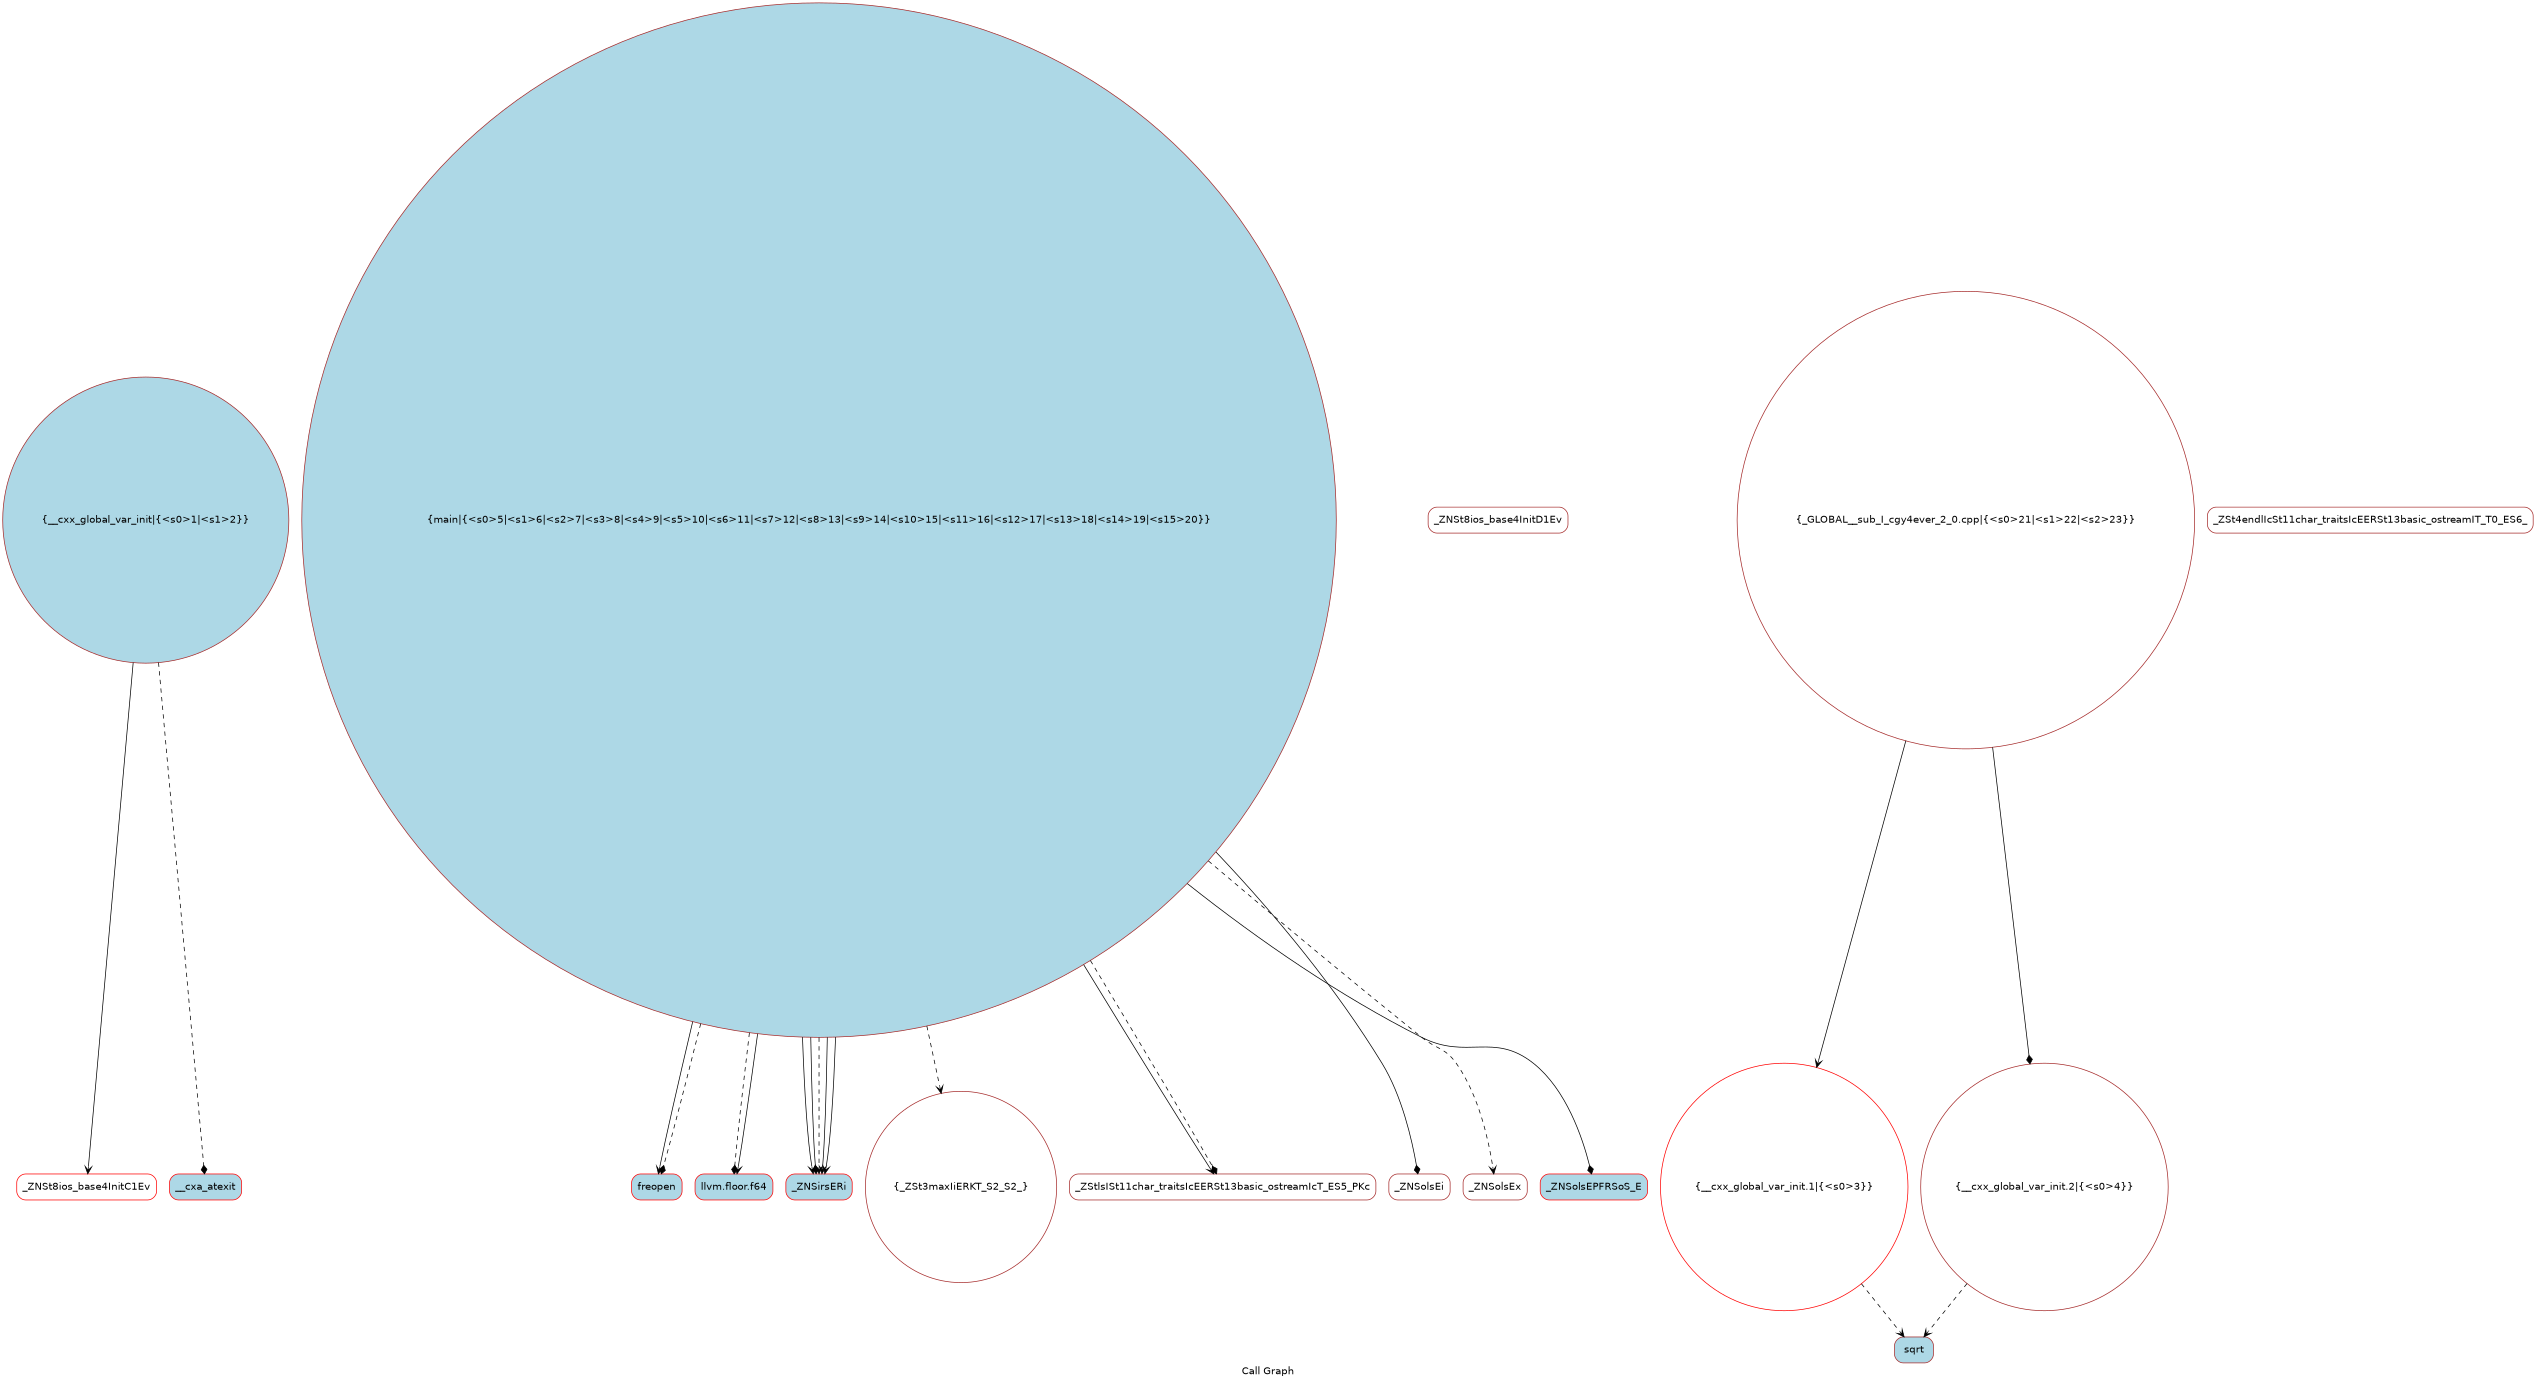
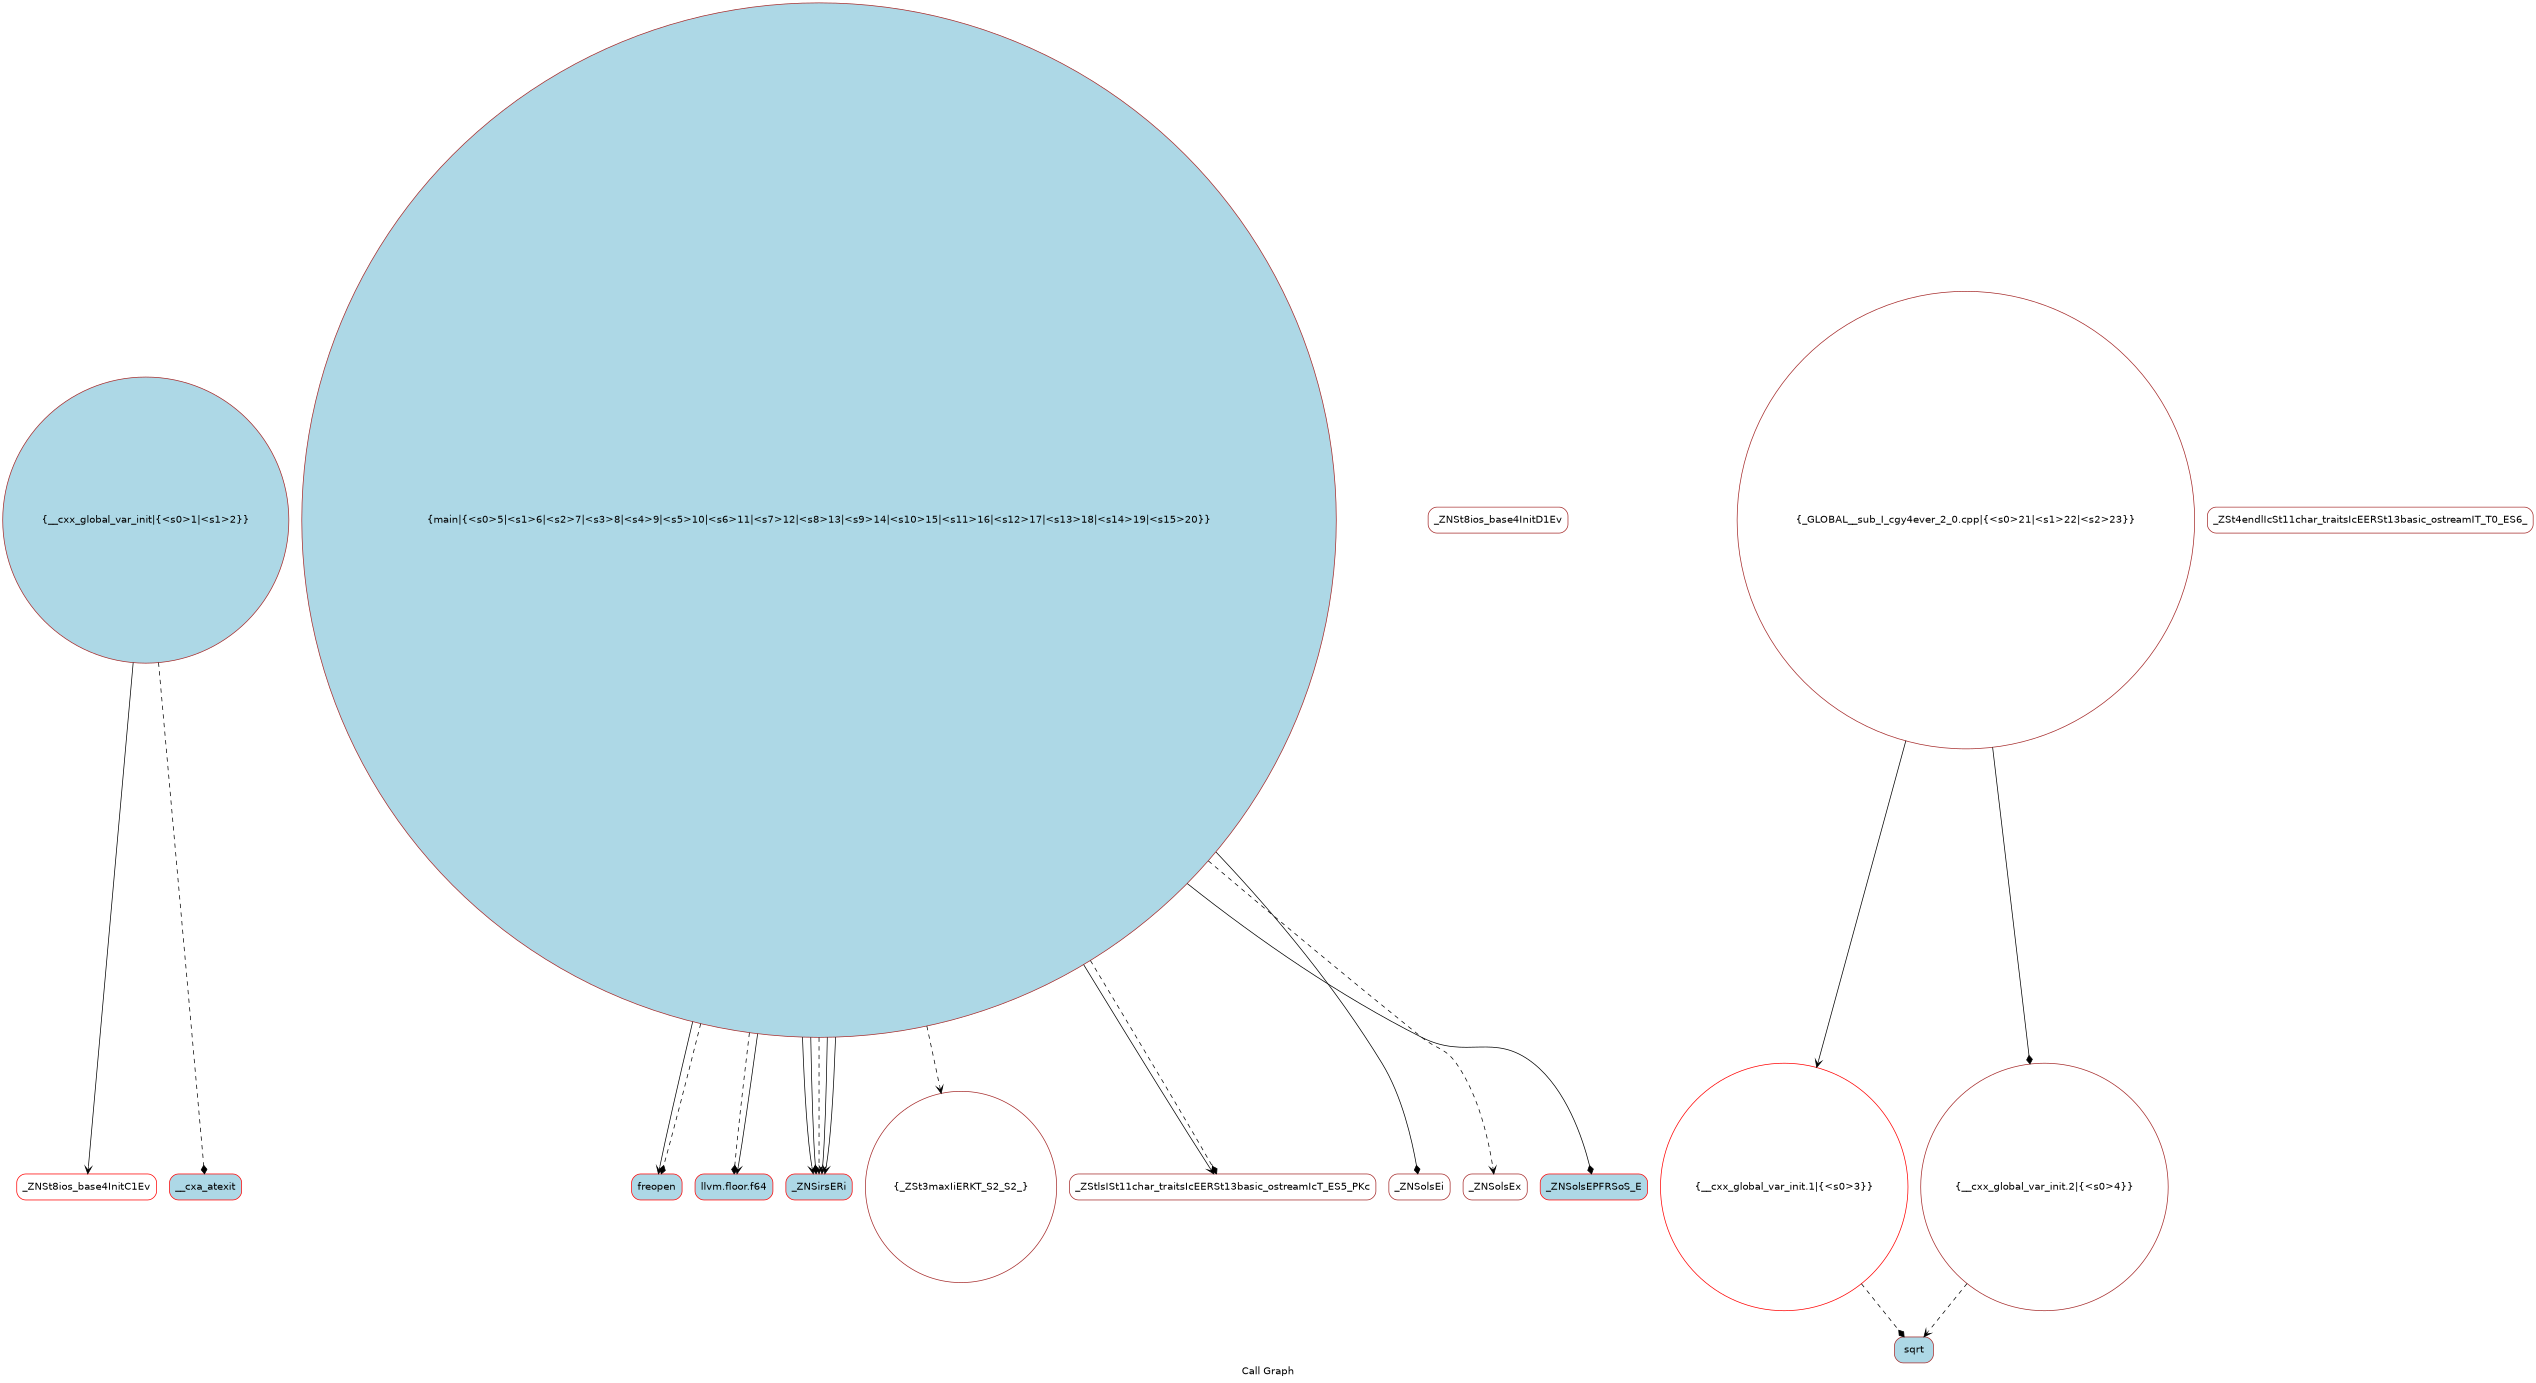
(1880, 1307) -> (1880, 1307)
